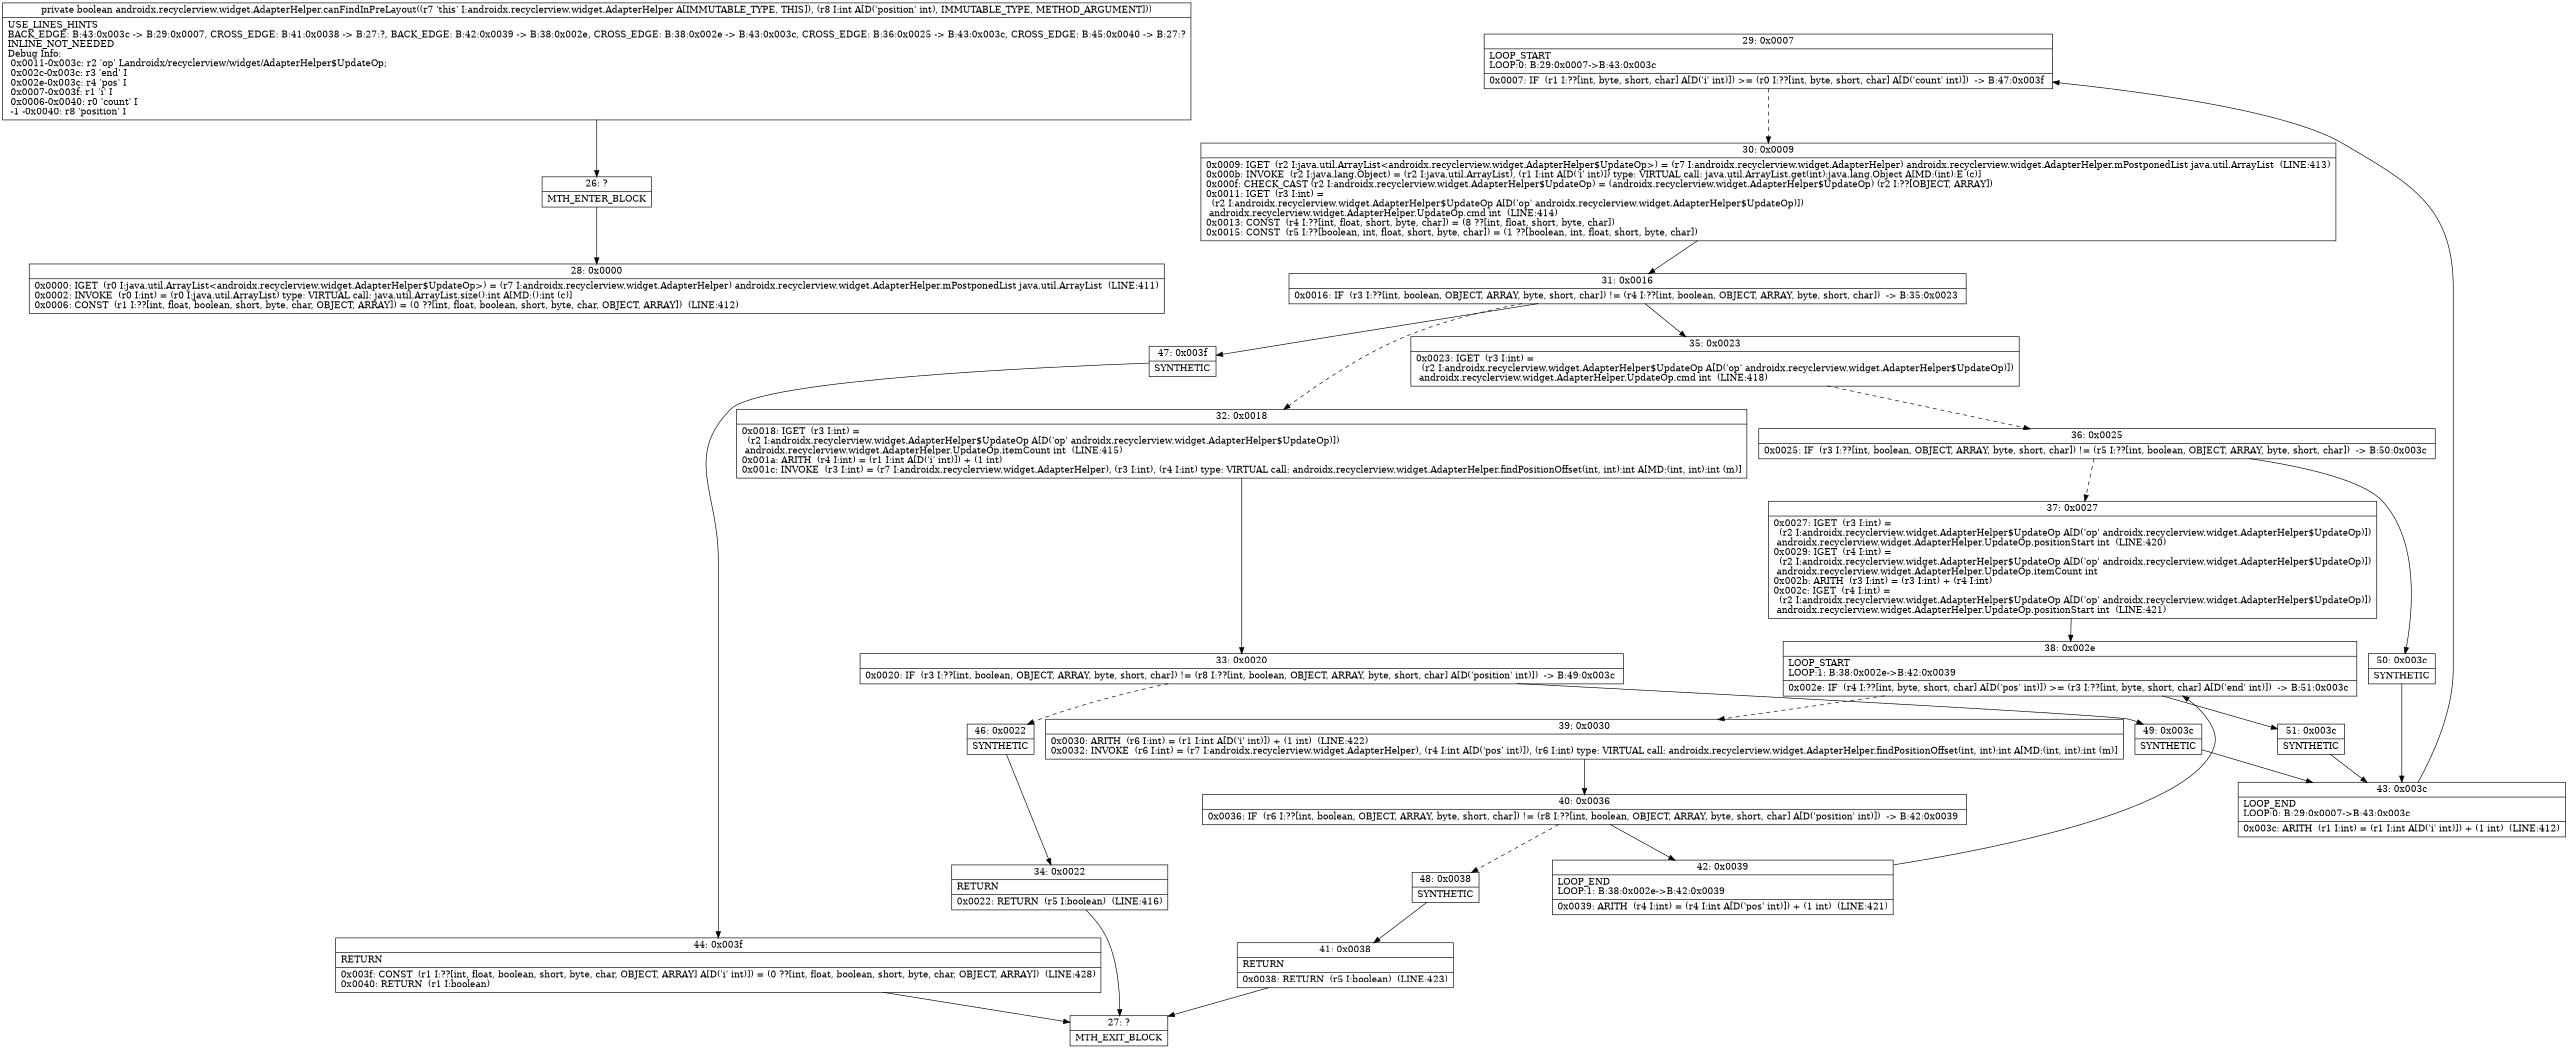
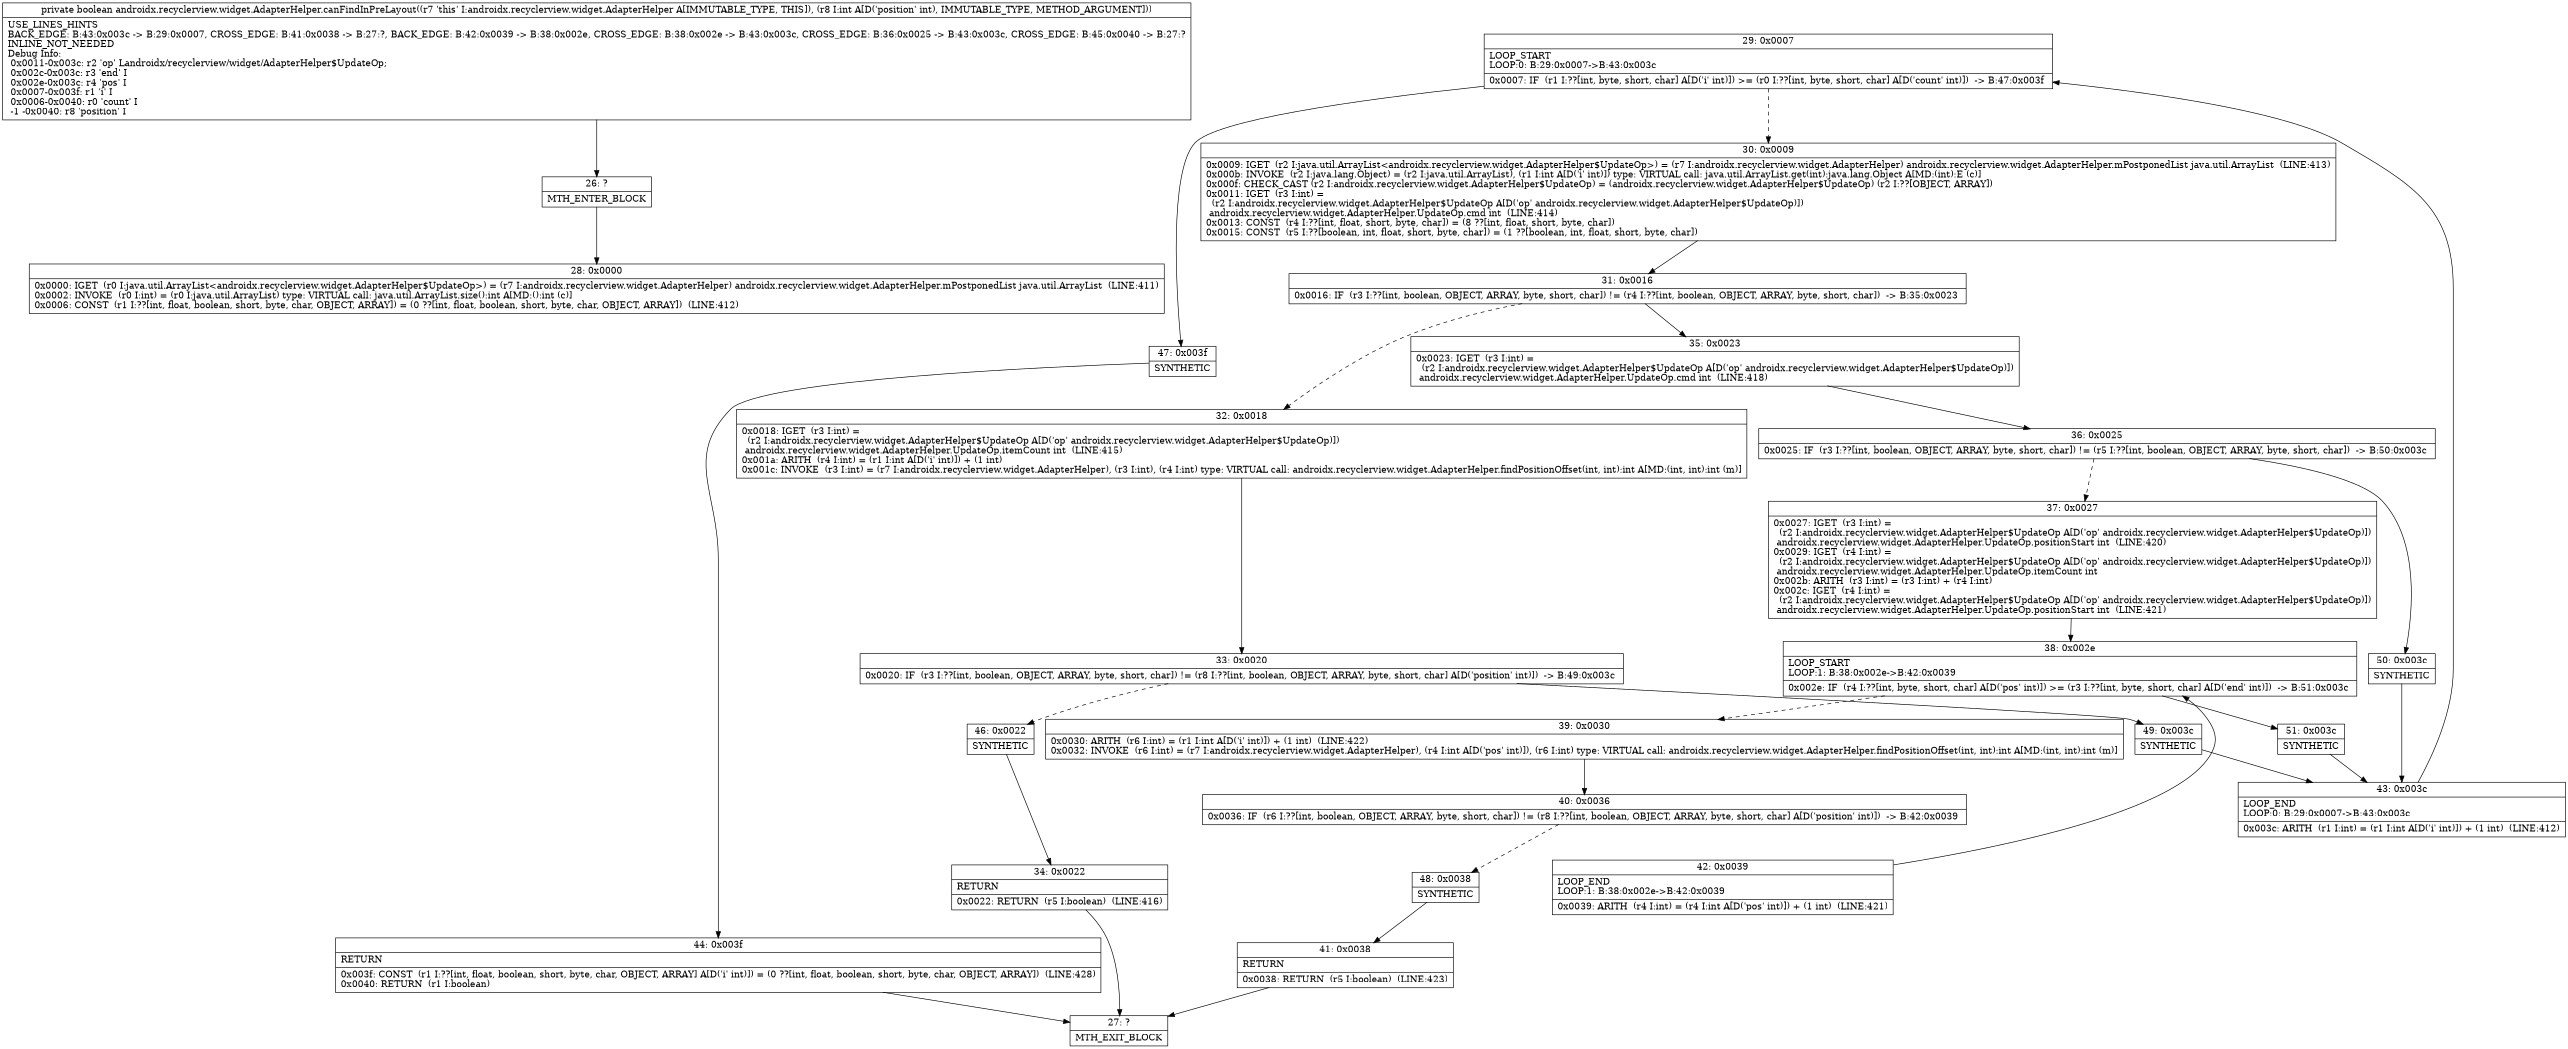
(1380, 329) -> (1239, 124)
(1926, 407) -> (1926, 407)
(1640, 841) -> none
